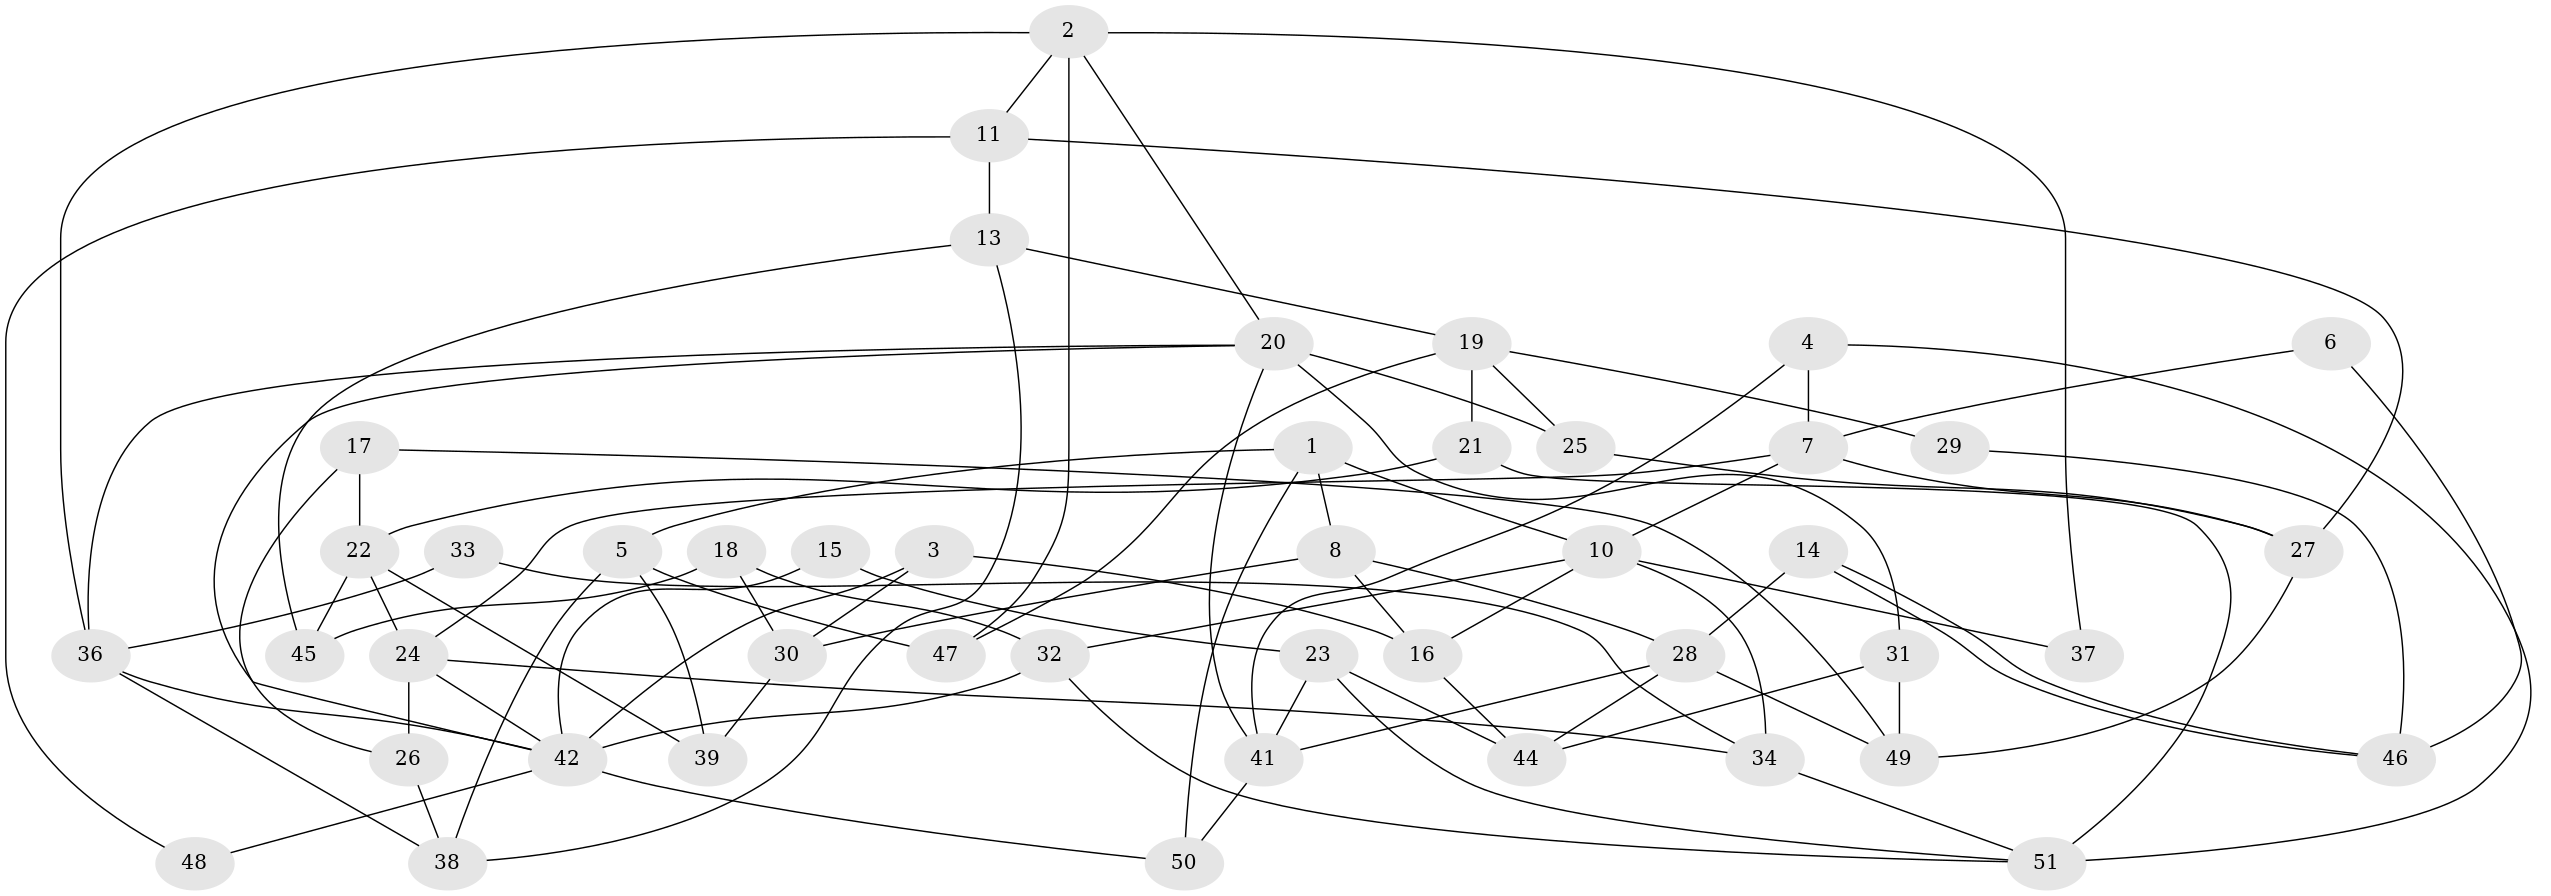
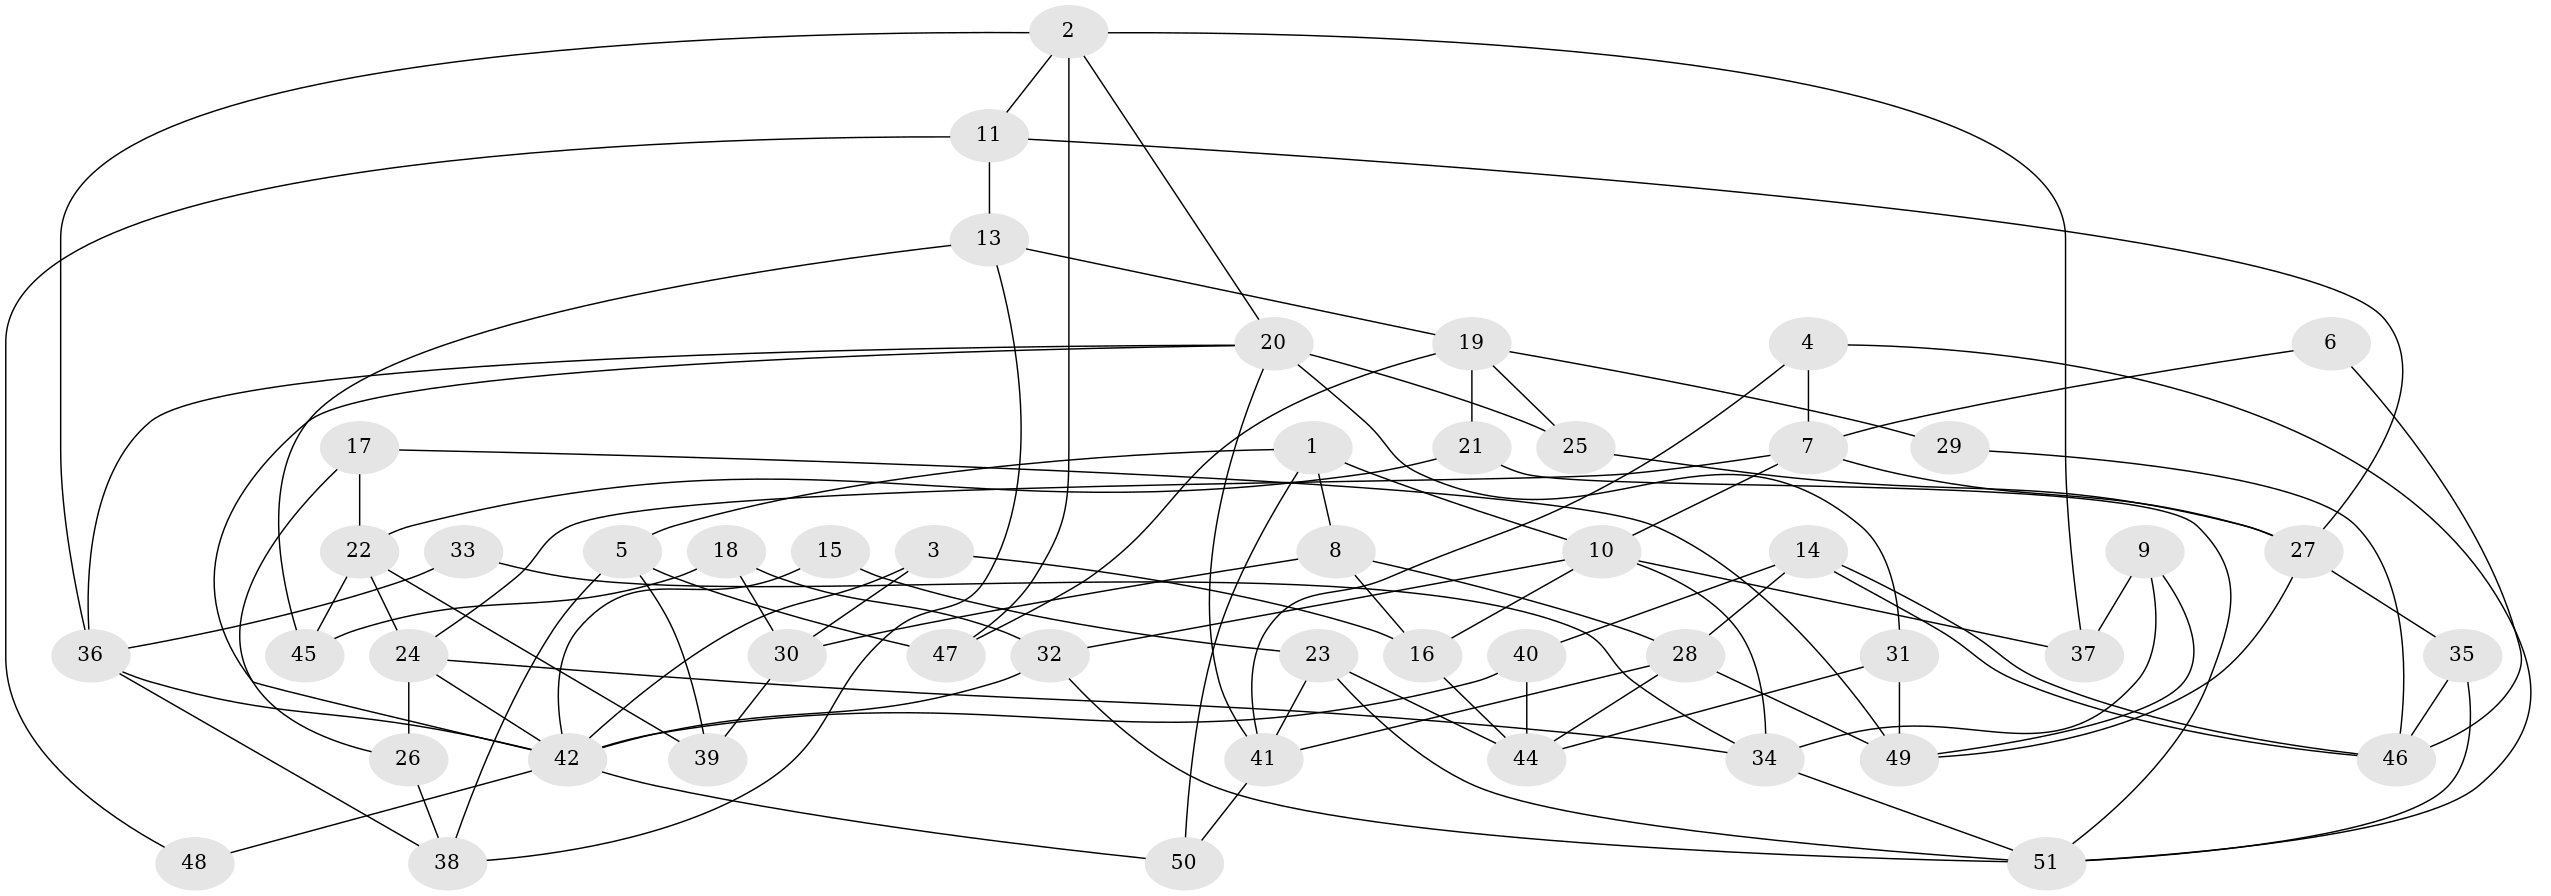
none -> (2145, 552)
none -> (1527, 656)
none -> (2463, 656)
